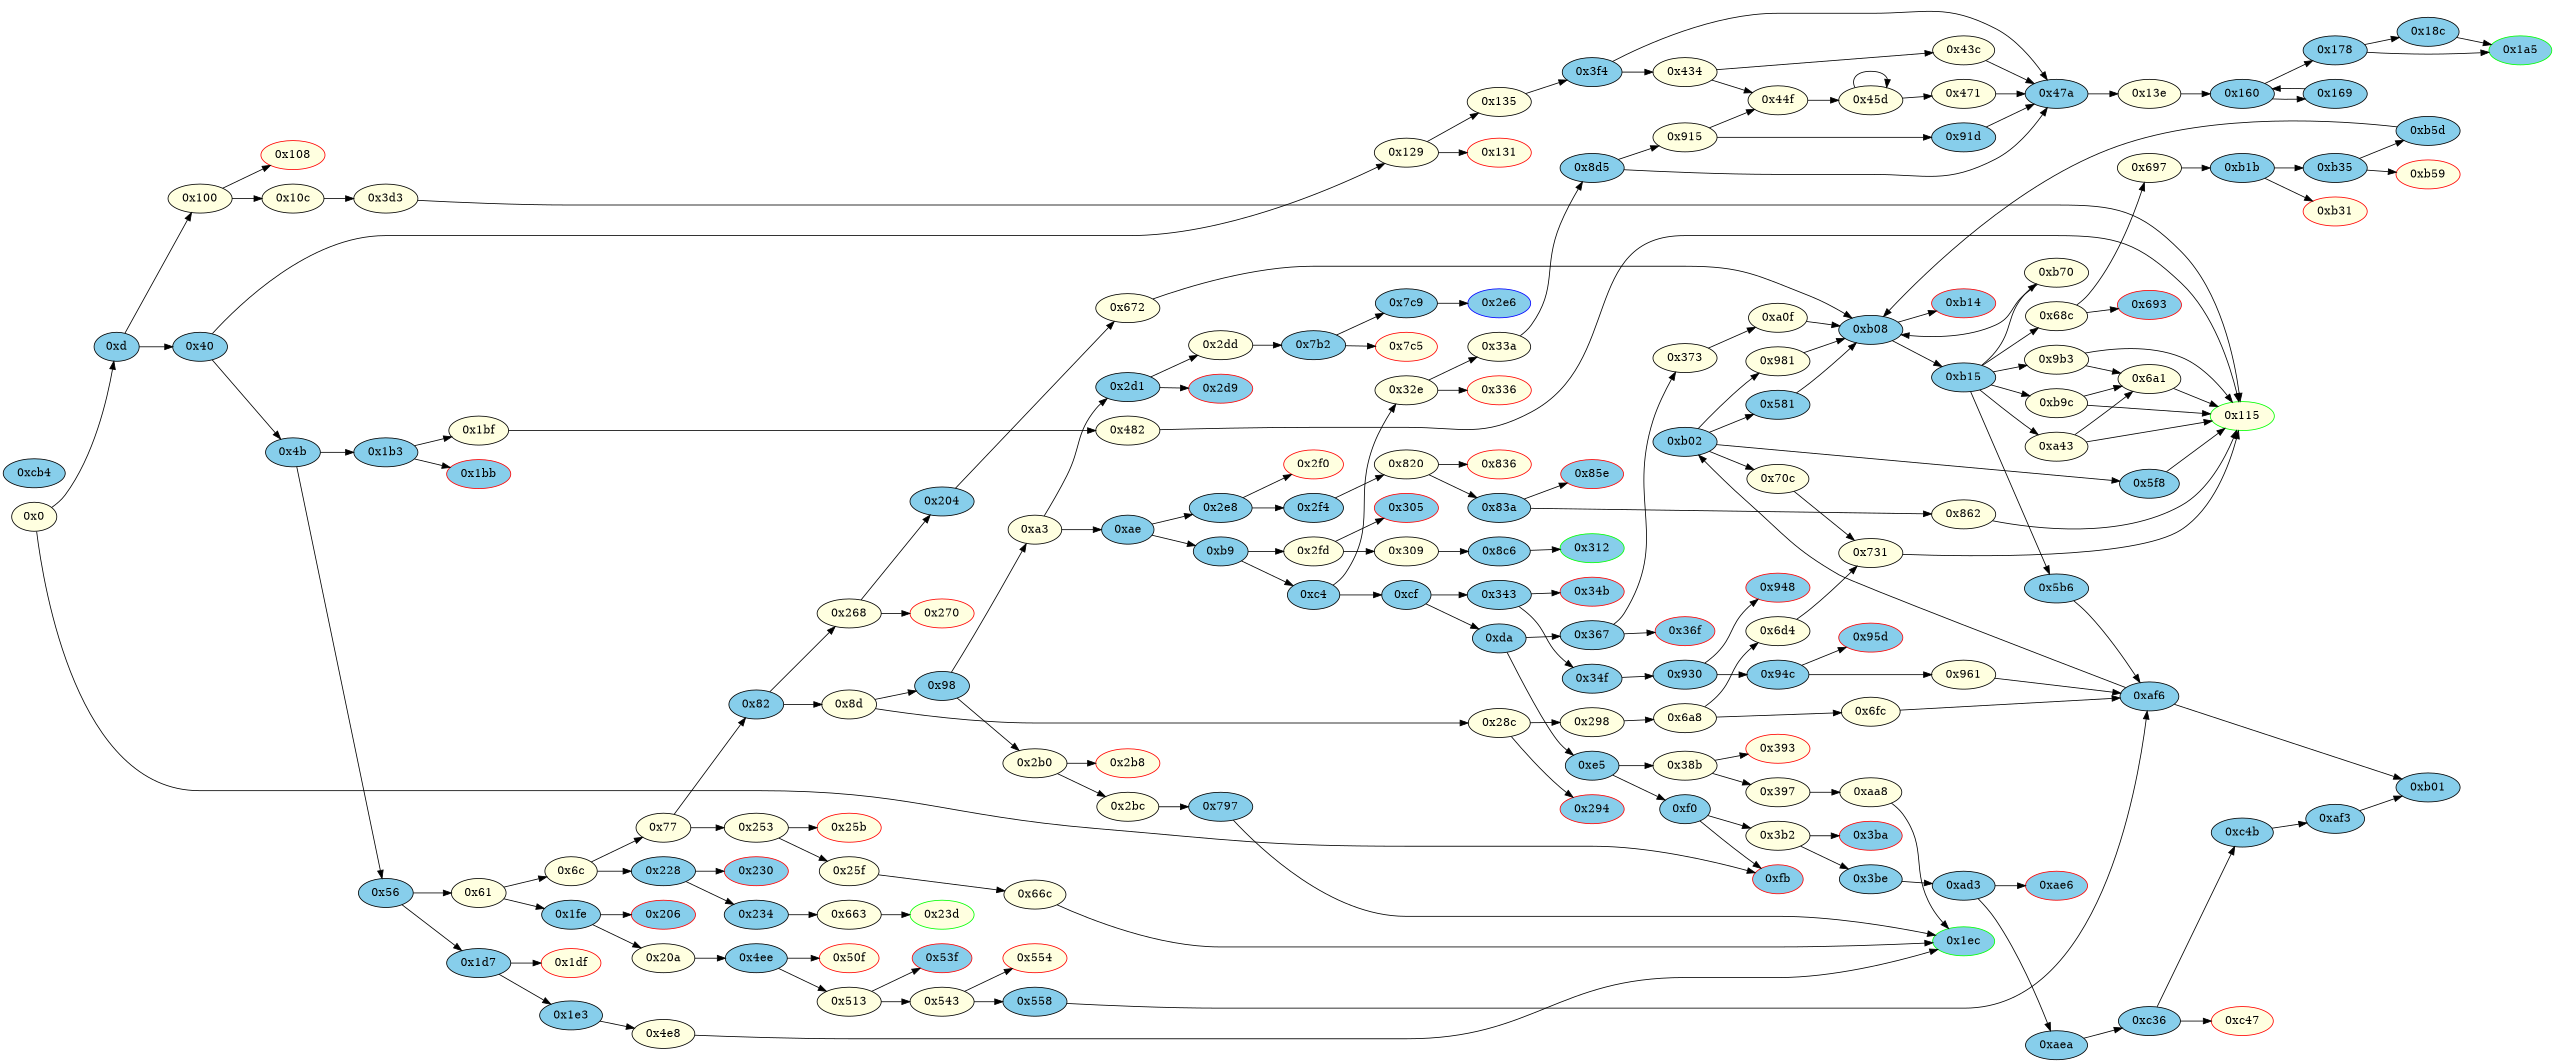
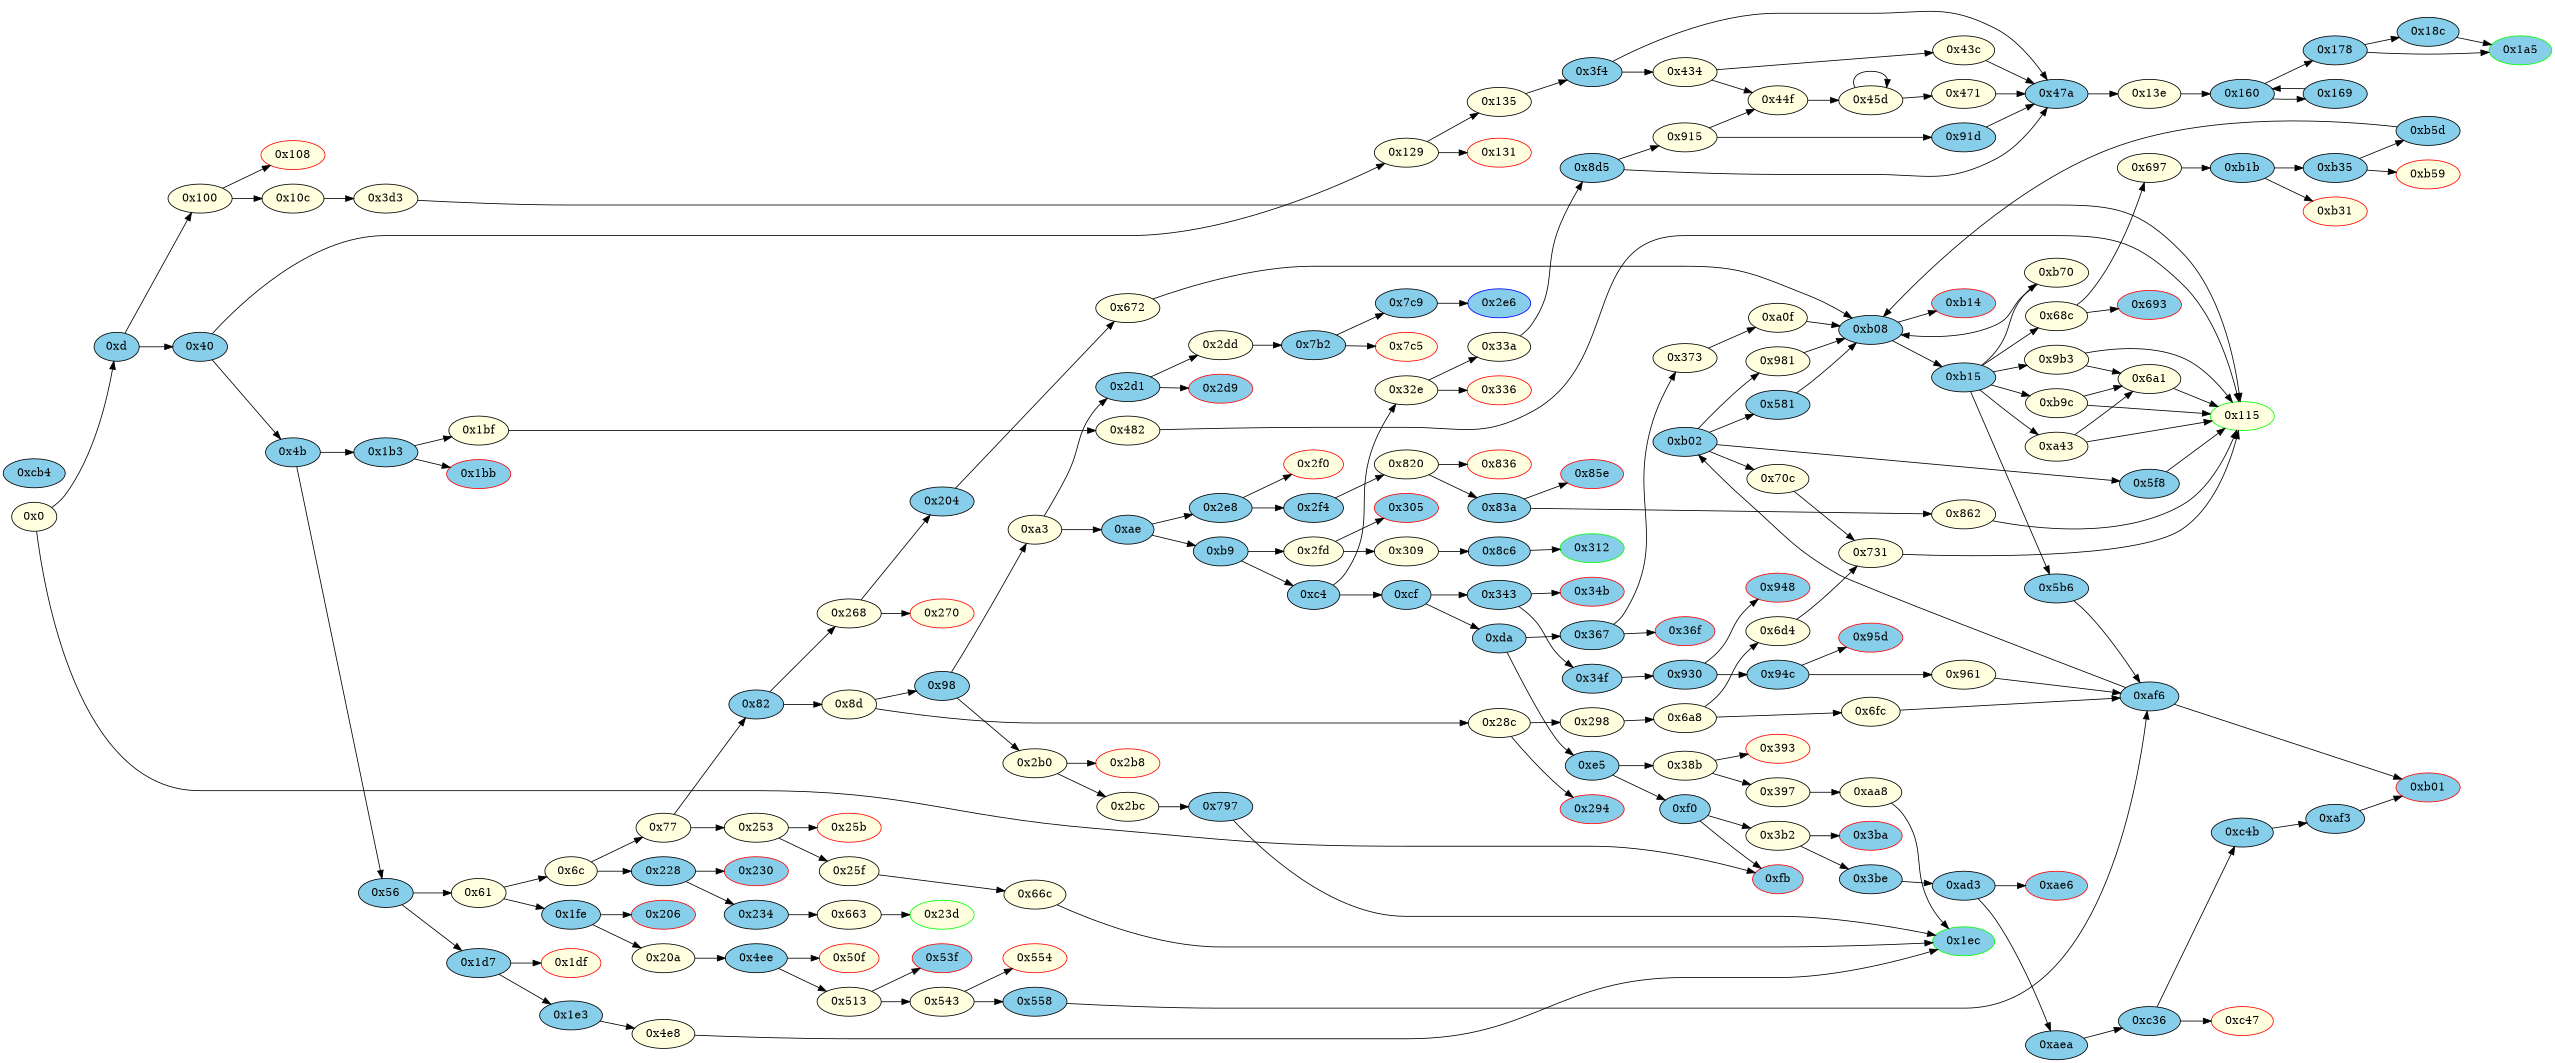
(2428, 787) -> (2428, 787)
